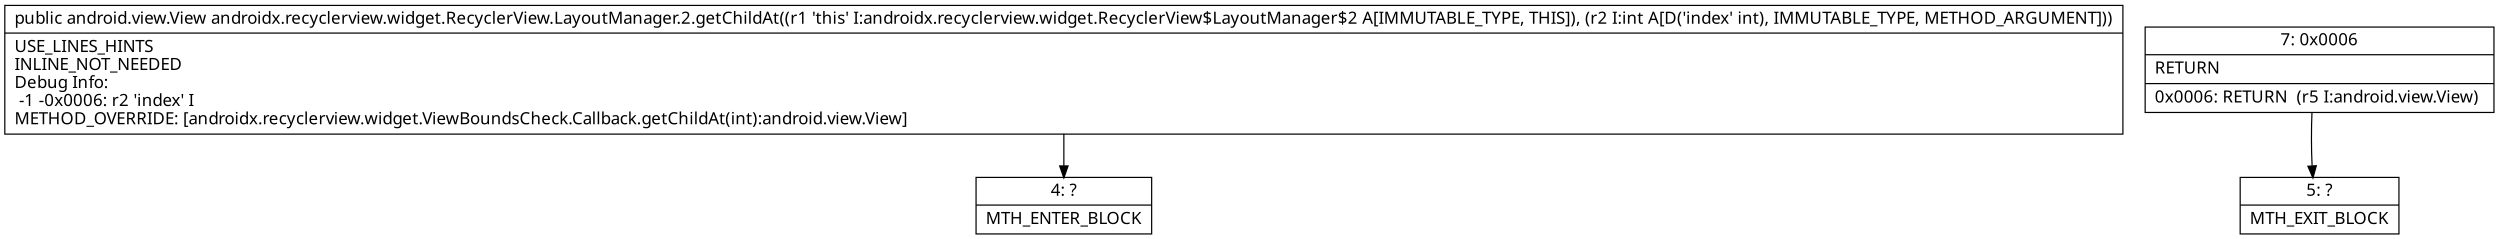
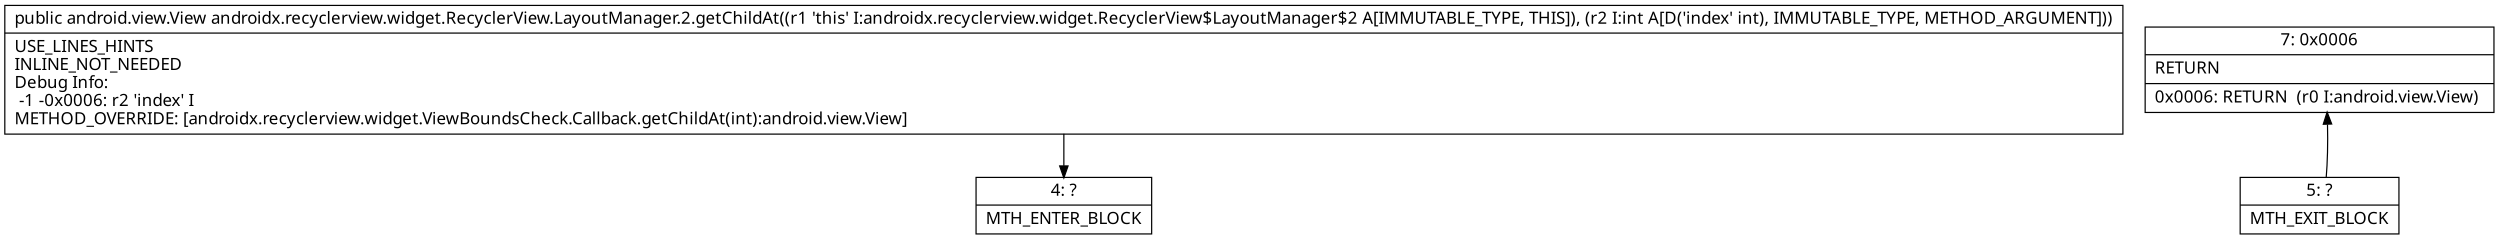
(2320, 97) -> (2320, 97)
(2311, 139) -> (2328, 151)
